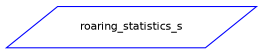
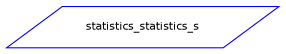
(132, 27) -> (143, 27)
